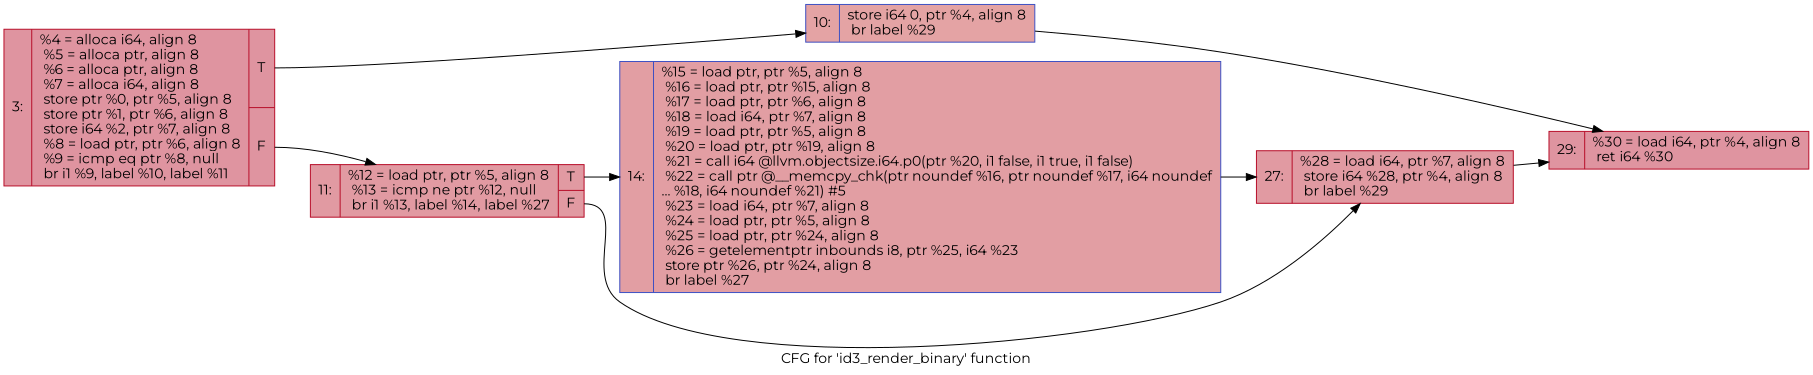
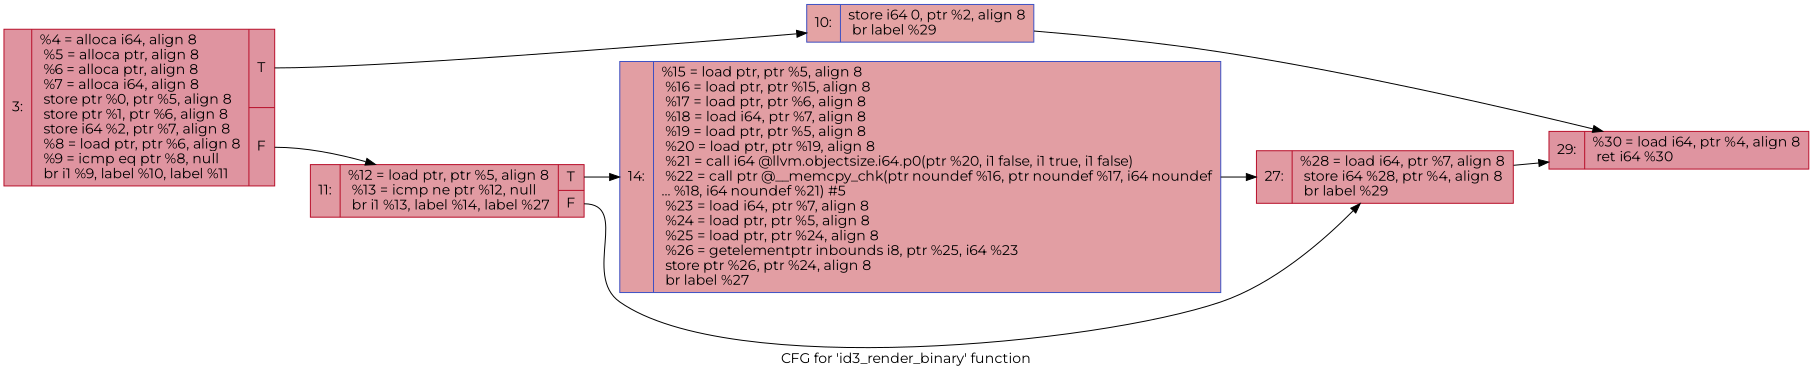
(937, 15) -> (937, 15)
